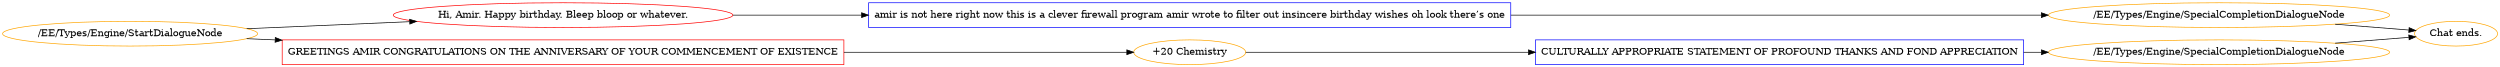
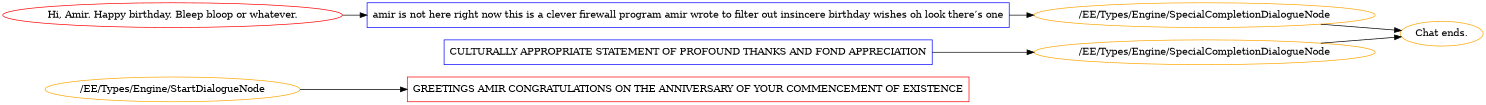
(328, 25) -> none
(1190, 52) -> none
